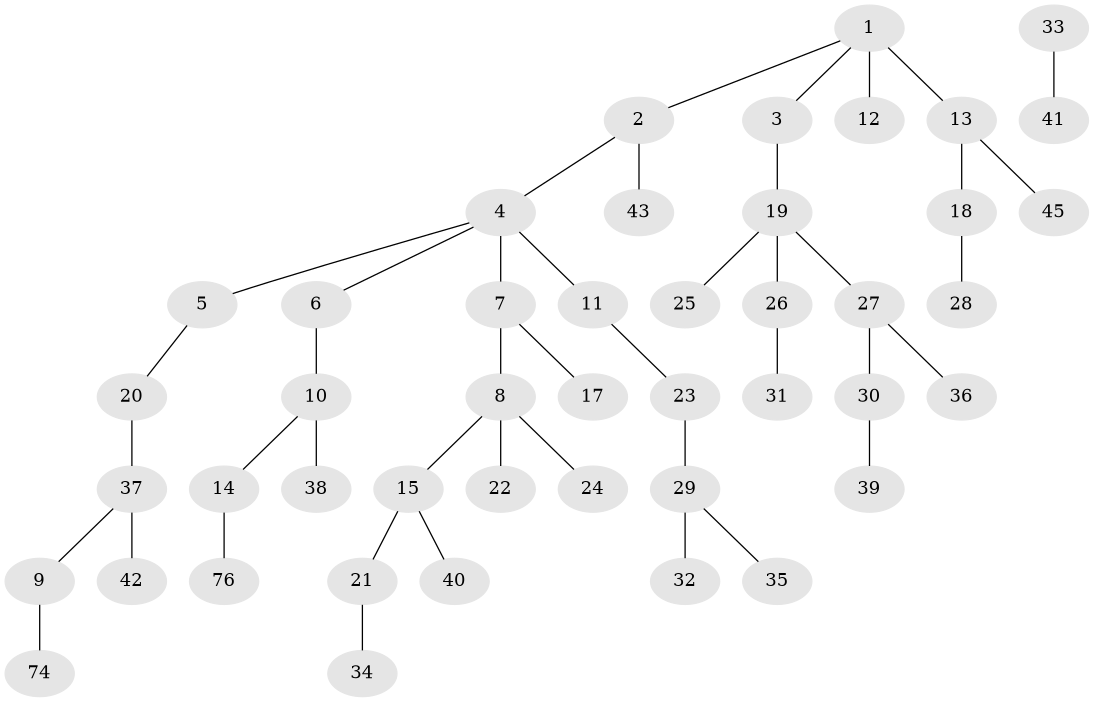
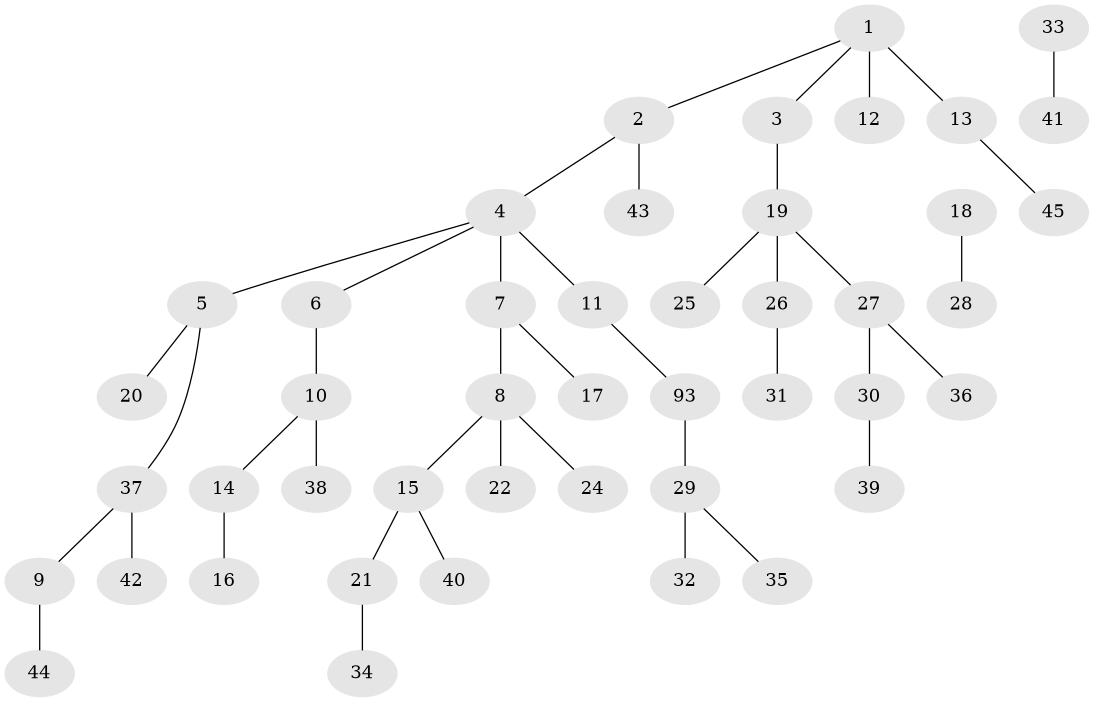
(962, 167) -> none
(685, 397) -> (685, 397)
(132, 443) -> (185, 402)
(224, 581) -> (224, 581)
(40, 674) -> (40, 674)
